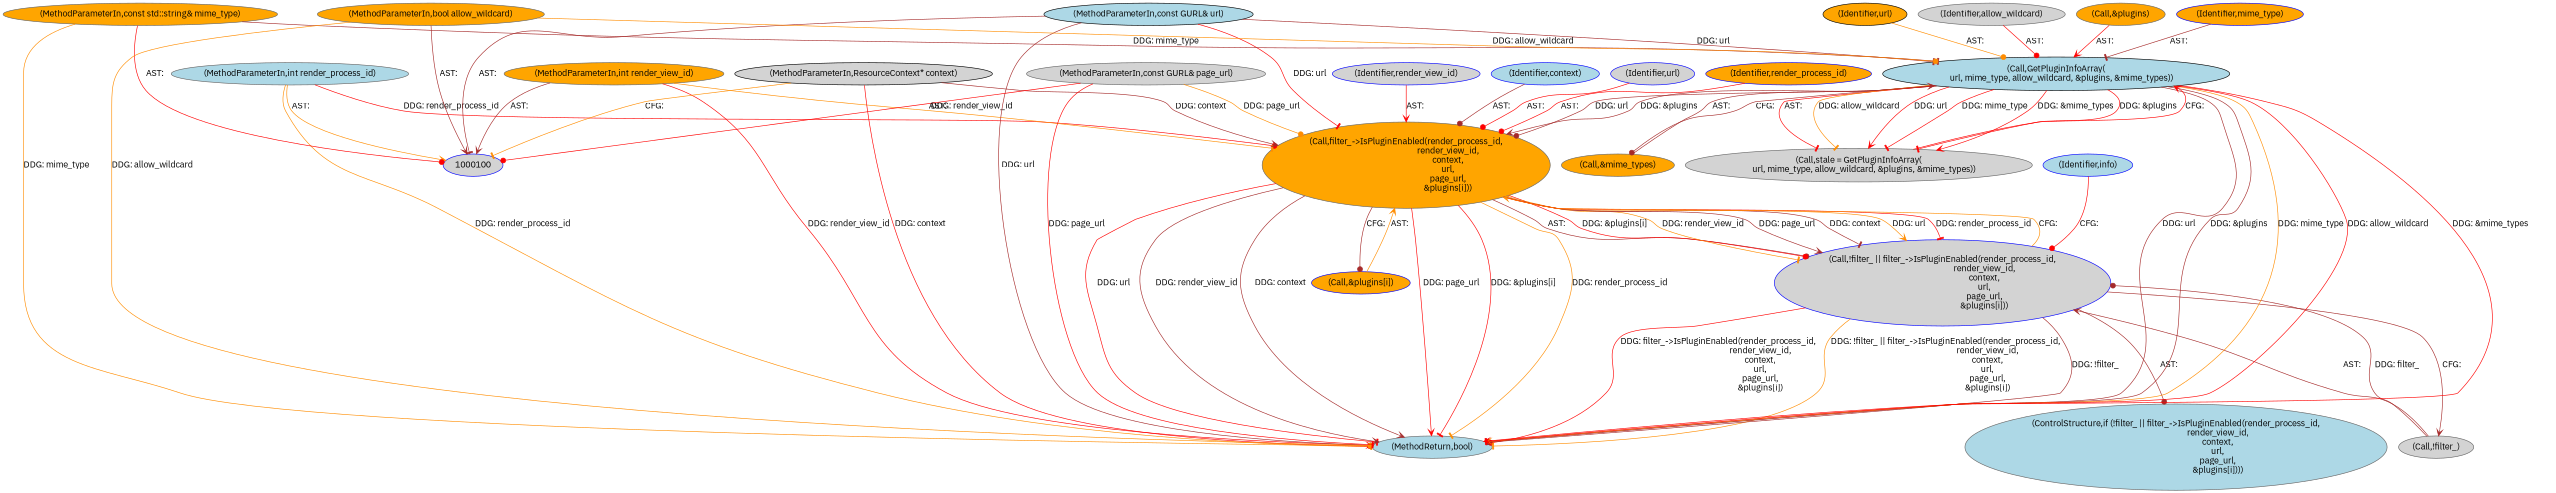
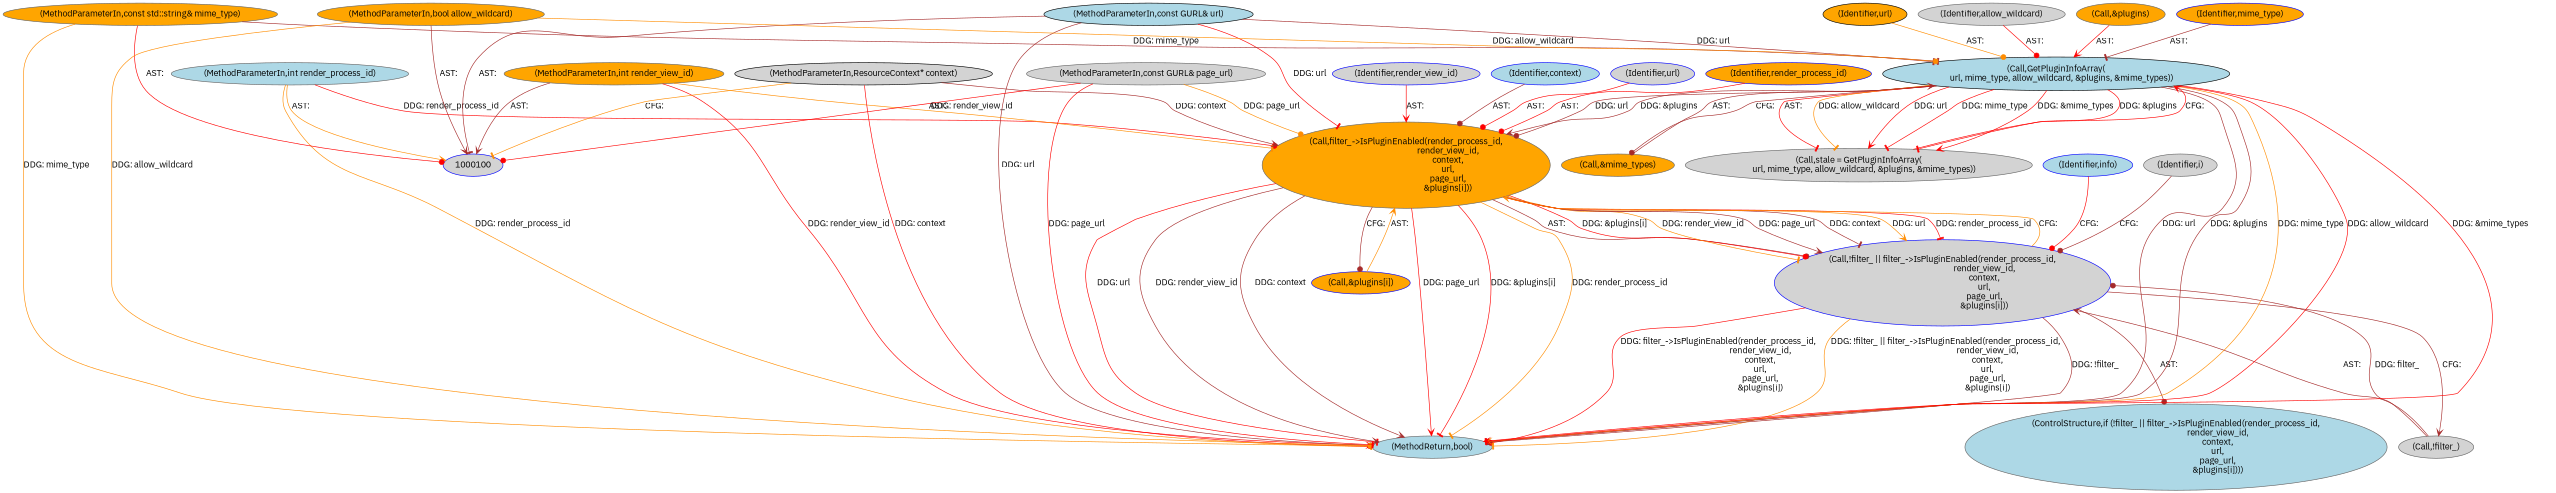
none -> (2180, 165)
